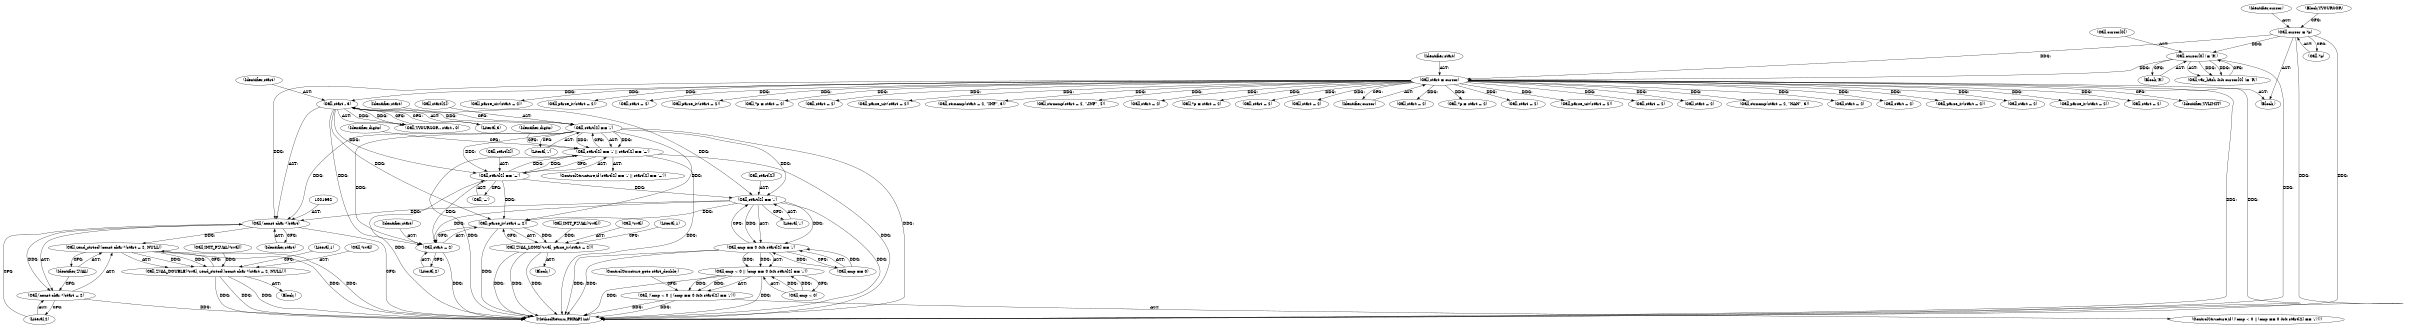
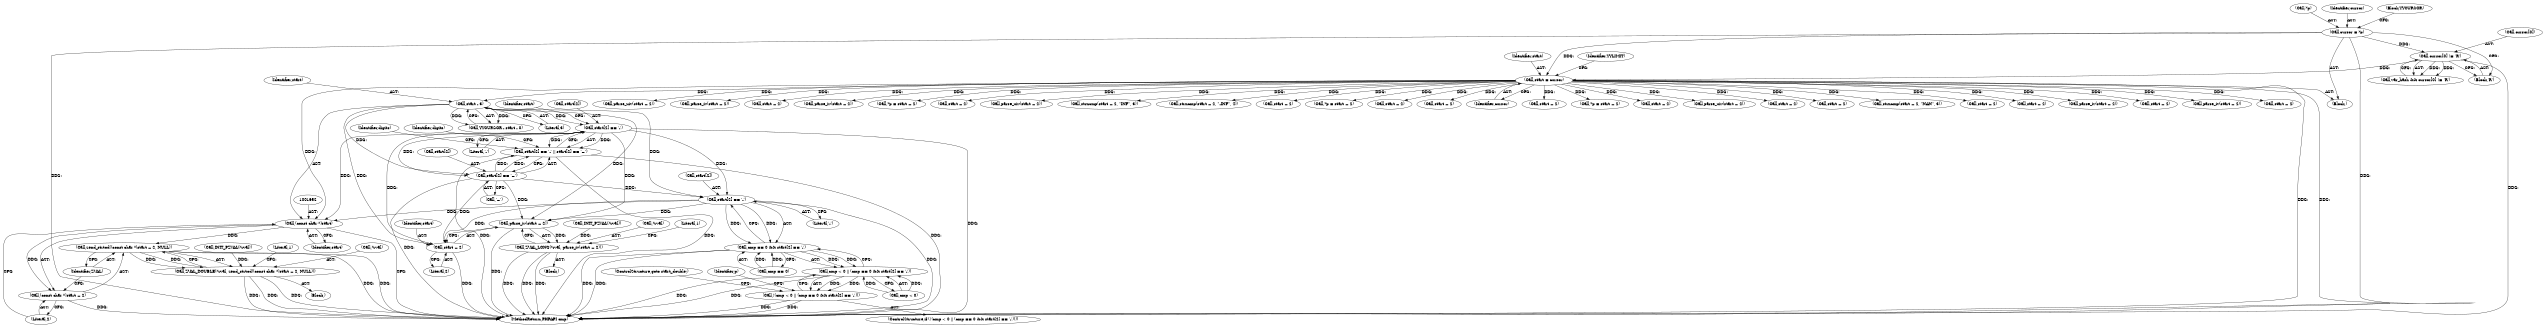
(2314, 41) -> (2439, 41)
(1824, 83) -> (1576, 68)
(613, 176) -> none
none -> (845, 253)
none -> (726, 272)
none -> (798, 282)
(563, 320) -> (539, 320)
